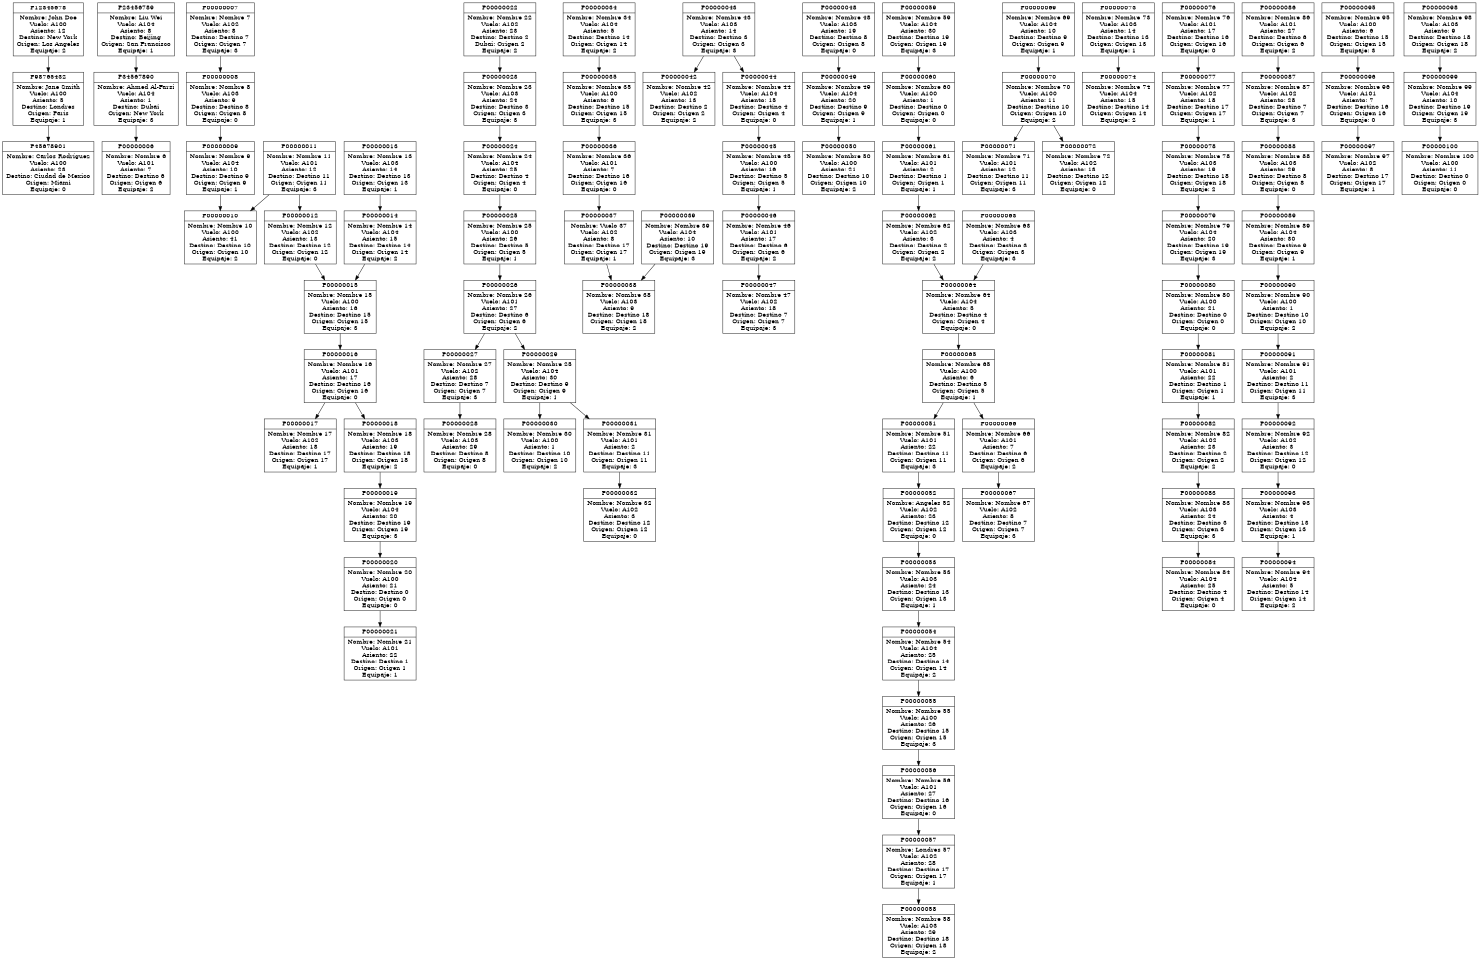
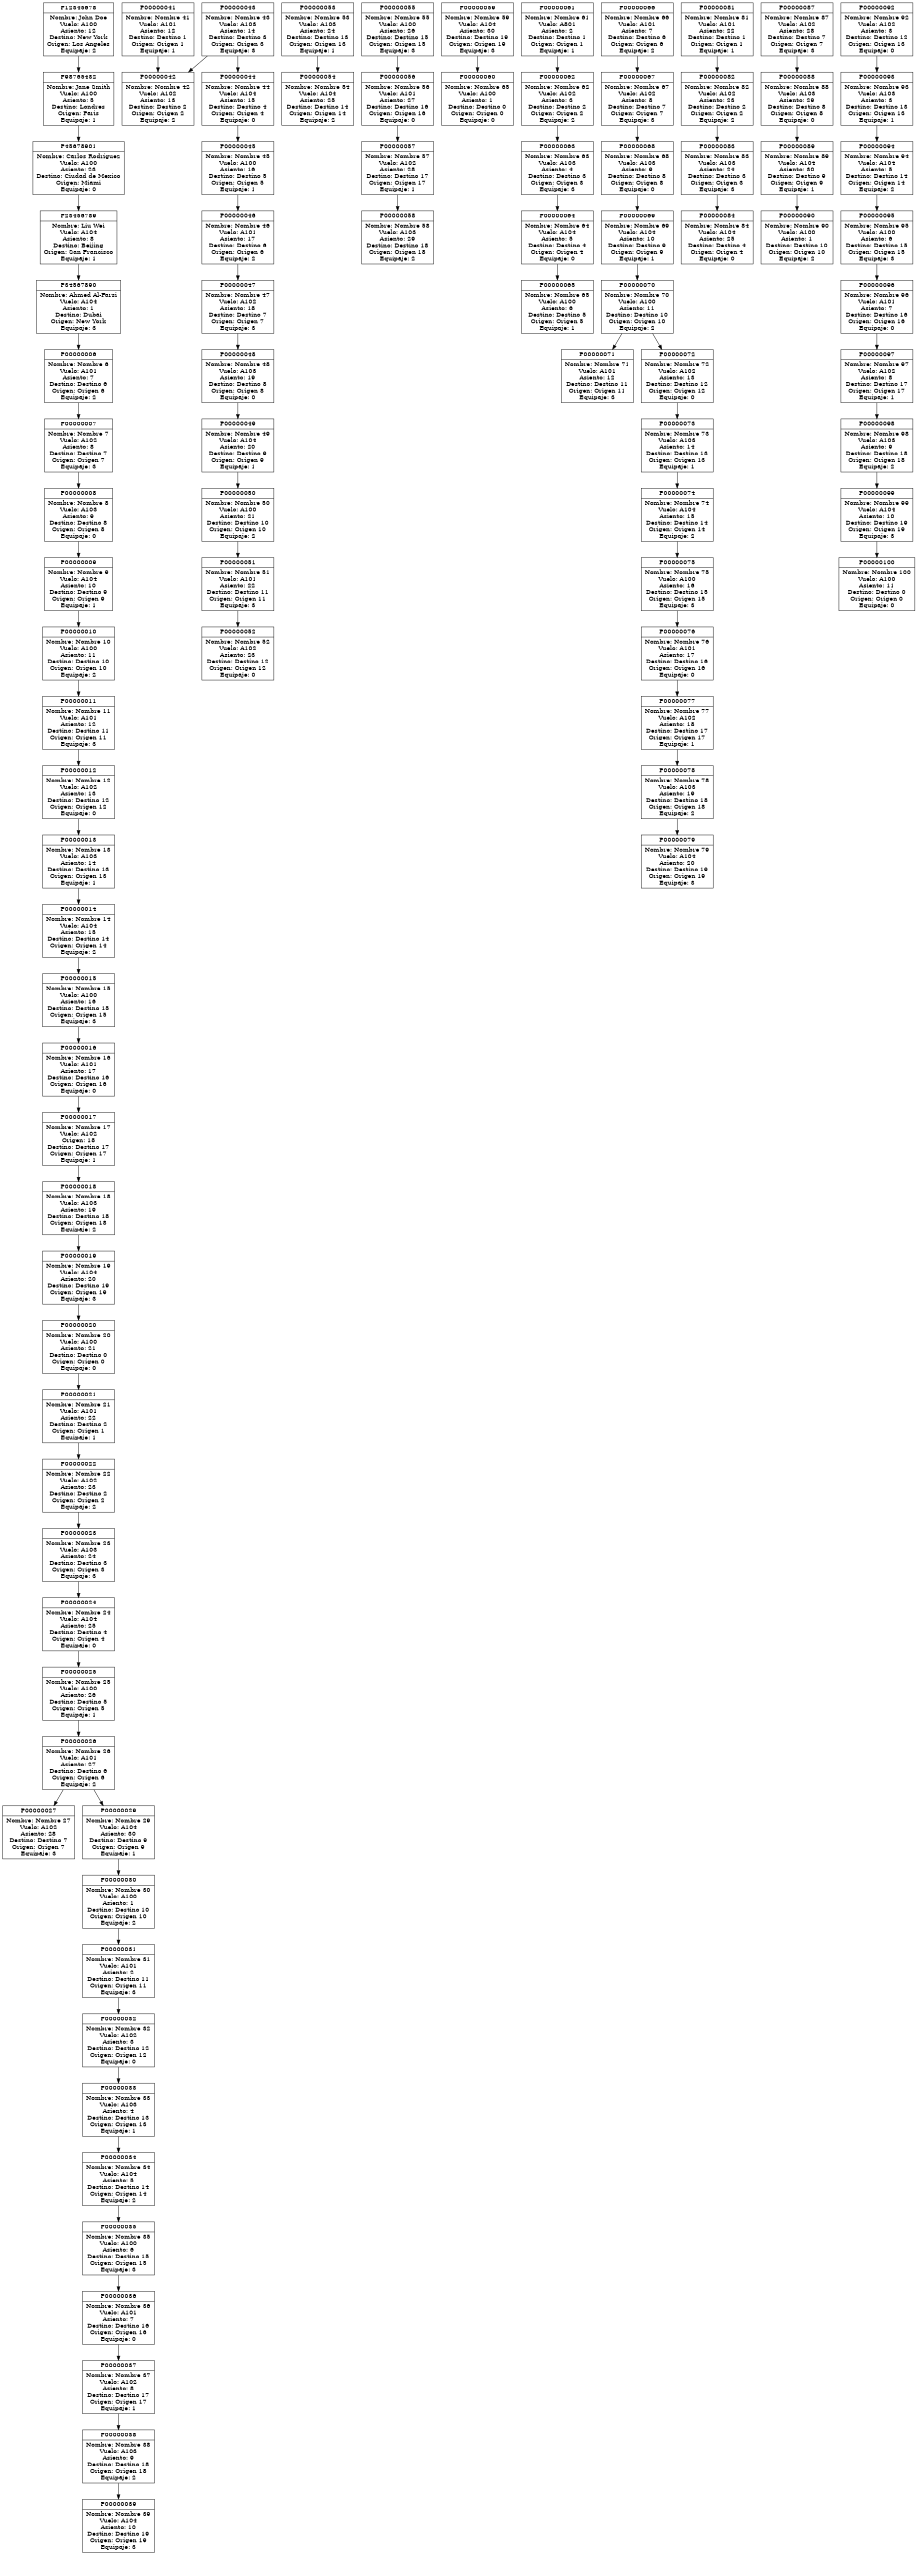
none -> (158, 29)
(1278, 29) -> none
(500, 44) -> (79, 1500)
(919, 87) -> (478, 87)
(919, 131) -> none
(919, 163) -> (557, 24)
none -> (637, 168)
none -> (79, 201)
(262, 201) -> (79, 686)
none -> (877, 201)
(599, 226) -> (118, 2375)
(220, 239) -> (79, 655)
(319, 270) -> (79, 825)
(650, 270) -> (118, 2489)
(937, 270) -> (557, 131)
(1198, 307) -> none
none -> (238, 339)
(540, 364) -> (118, 1821)
(1278, 376) -> none
none -> (79, 409)
(359, 409) -> (79, 1171)
(578, 409) -> (118, 1934)
none -> (677, 409)
none -> (877, 409)
(940, 409) -> (238, 547)
(977, 409) -> none
(460, 445) -> none
(300, 447) -> (79, 1140)
(1278, 460) -> (877, 44)
(919, 503) -> (238, 642)
(1278, 516) -> (877, 100)
(919, 547) -> none
none -> (677, 584)
(380, 662) -> (79, 1424)
(919, 686) -> none
(919, 850) -> (398, 156)
none -> (79, 1449)
none -> (118, 2110)
